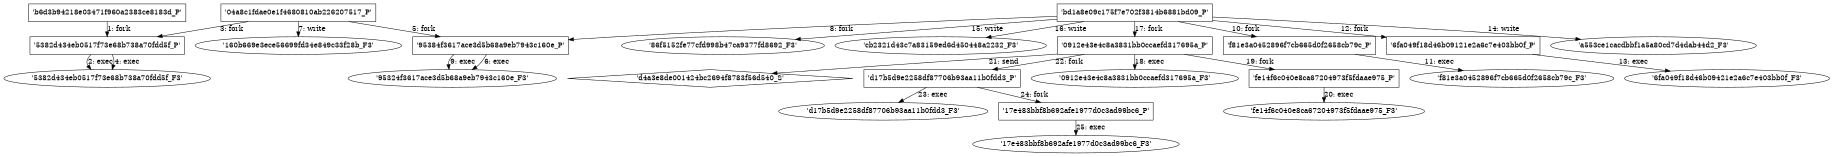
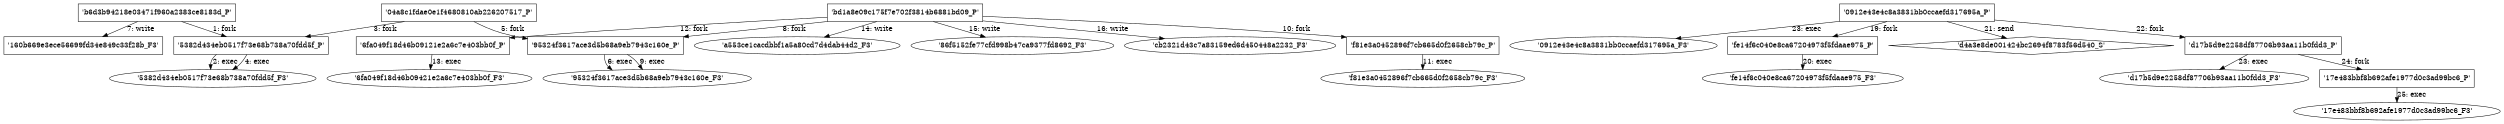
(298, 27) -> (122, 28)
(1135, 27) -> none
(298, 46) -> (83, 46)
(491, 46) -> (605, 46)
(1150, 62) -> (1807, 29)
